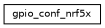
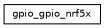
(52, 14) -> (52, 14)
